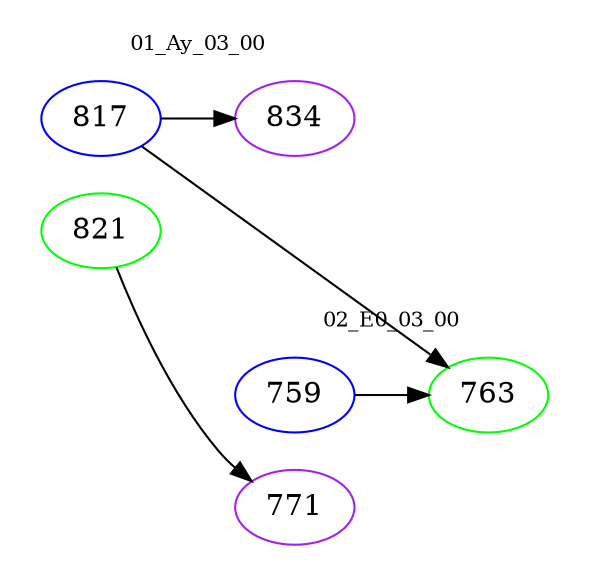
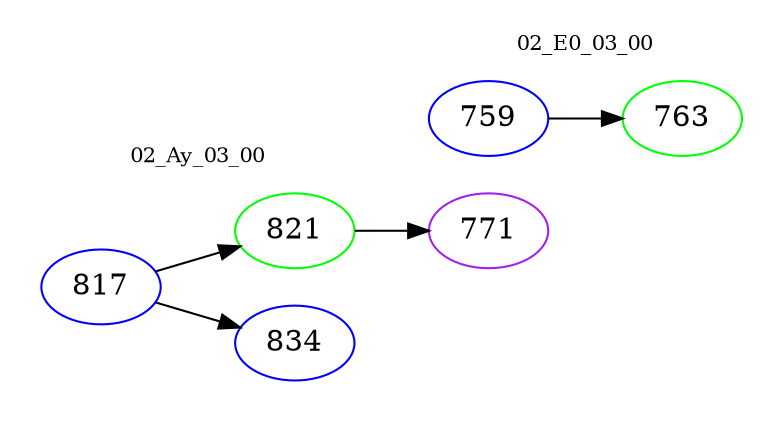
(198, 45) -> (198, 157)
(295, 119) -> (295, 343)
(286, 251) -> (188, 262)
